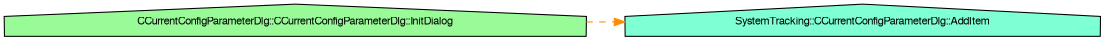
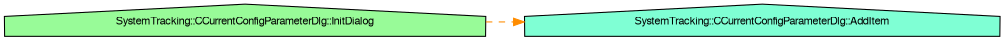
(295, 22) -> (245, 22)
